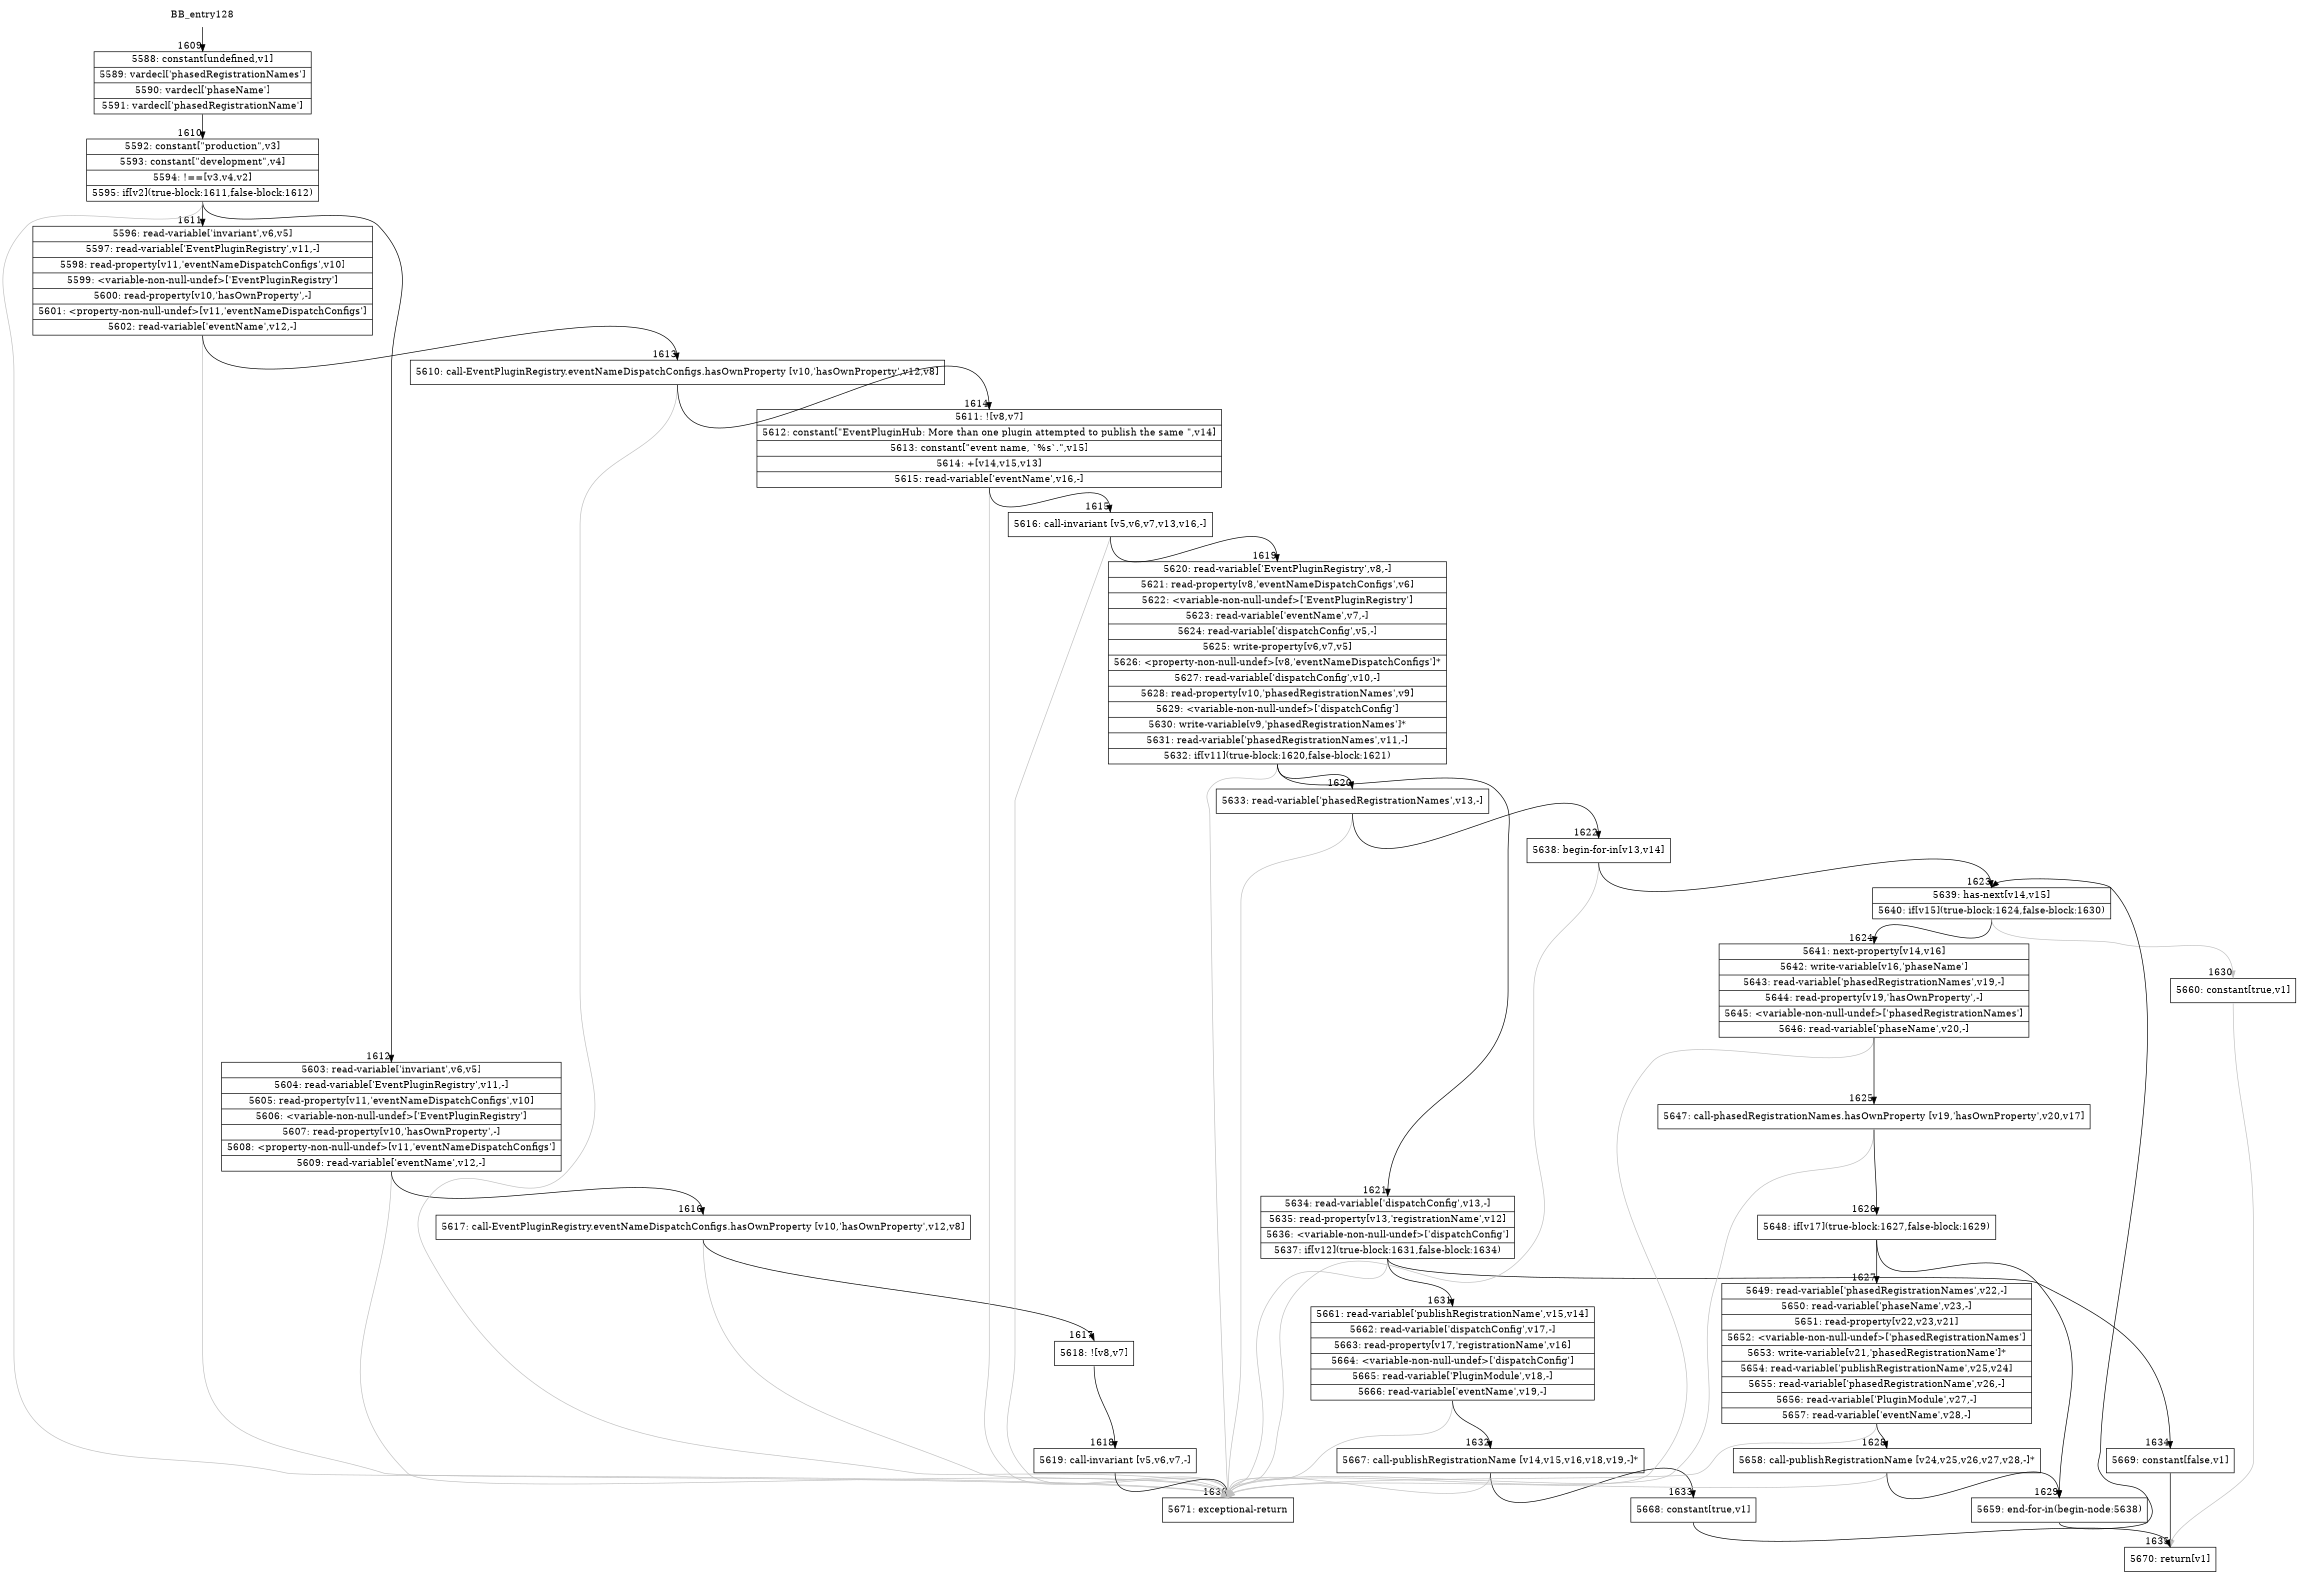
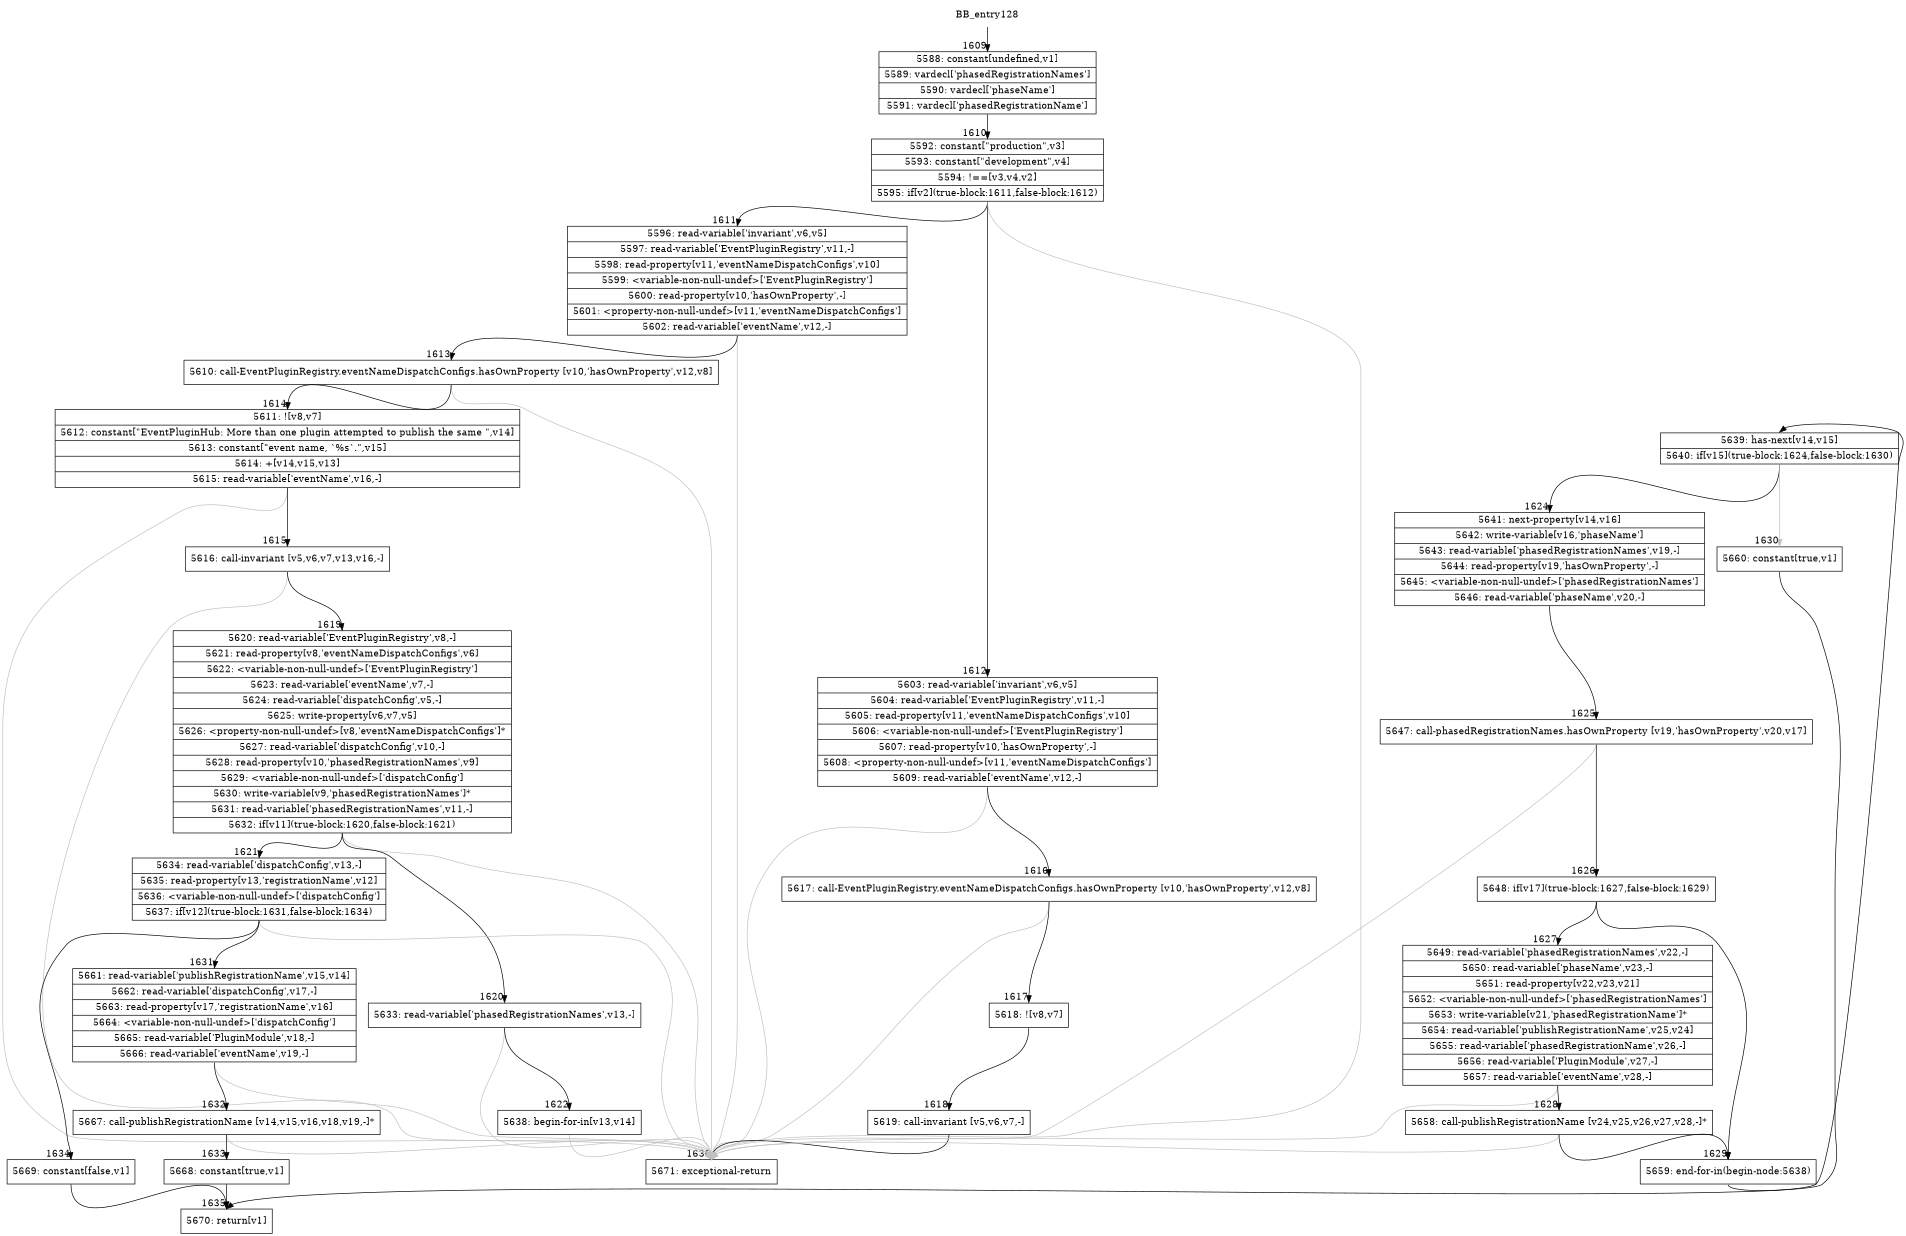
(1792, 876) -> none
(2253, 1289) -> (1344, 1193)
(1683, 1357) -> none
